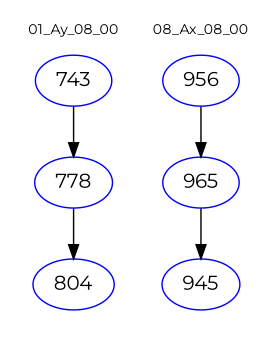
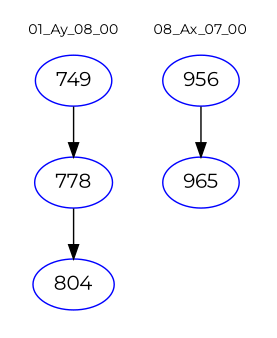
(201, 30) -> (201, 30)
(74, 81) -> (74, 81)
(201, 284) -> none
